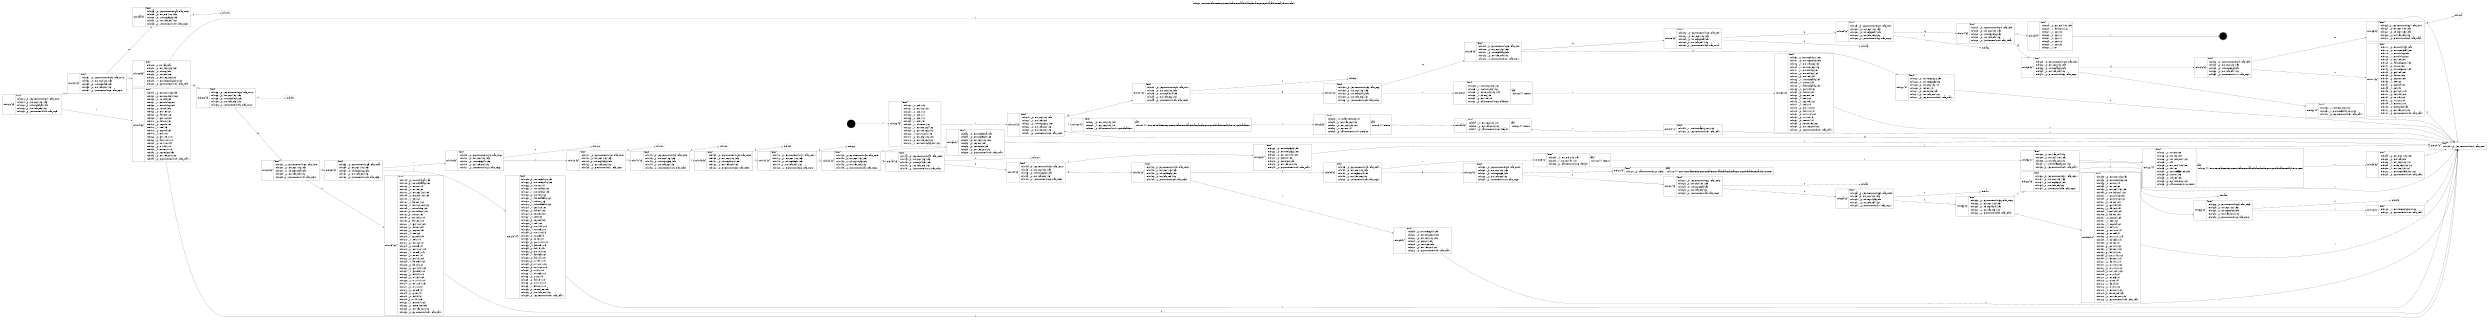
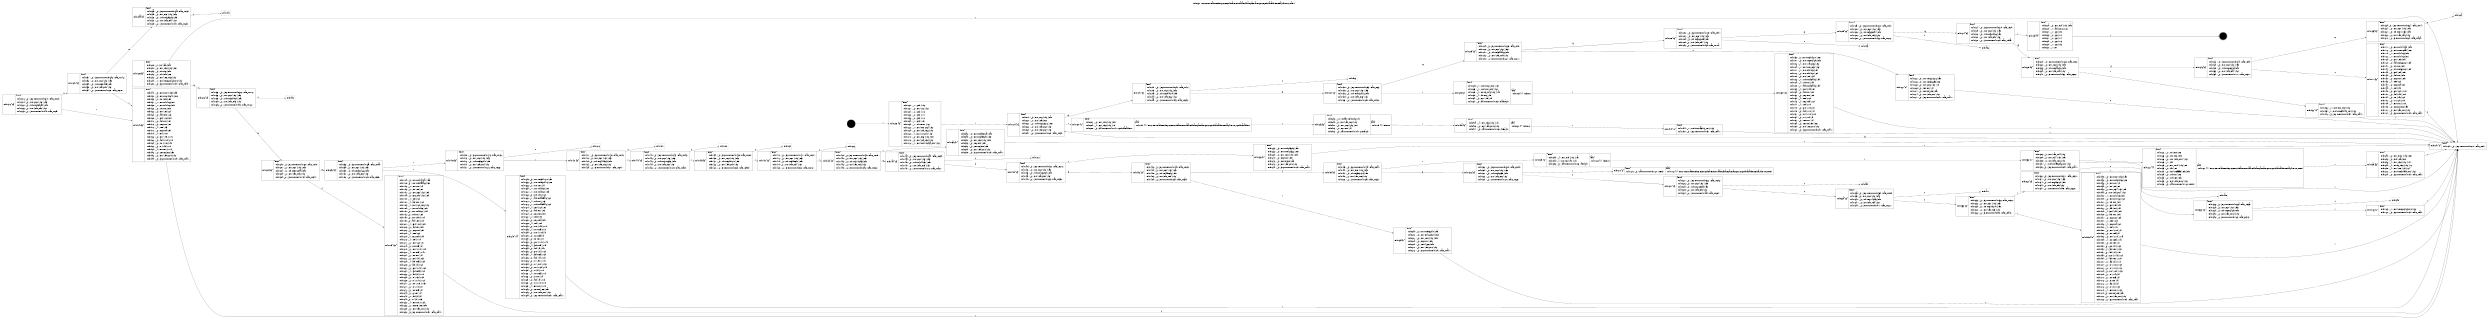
(129, 79) -> (122, 99)
(1598, 131) -> (1597, 128)
